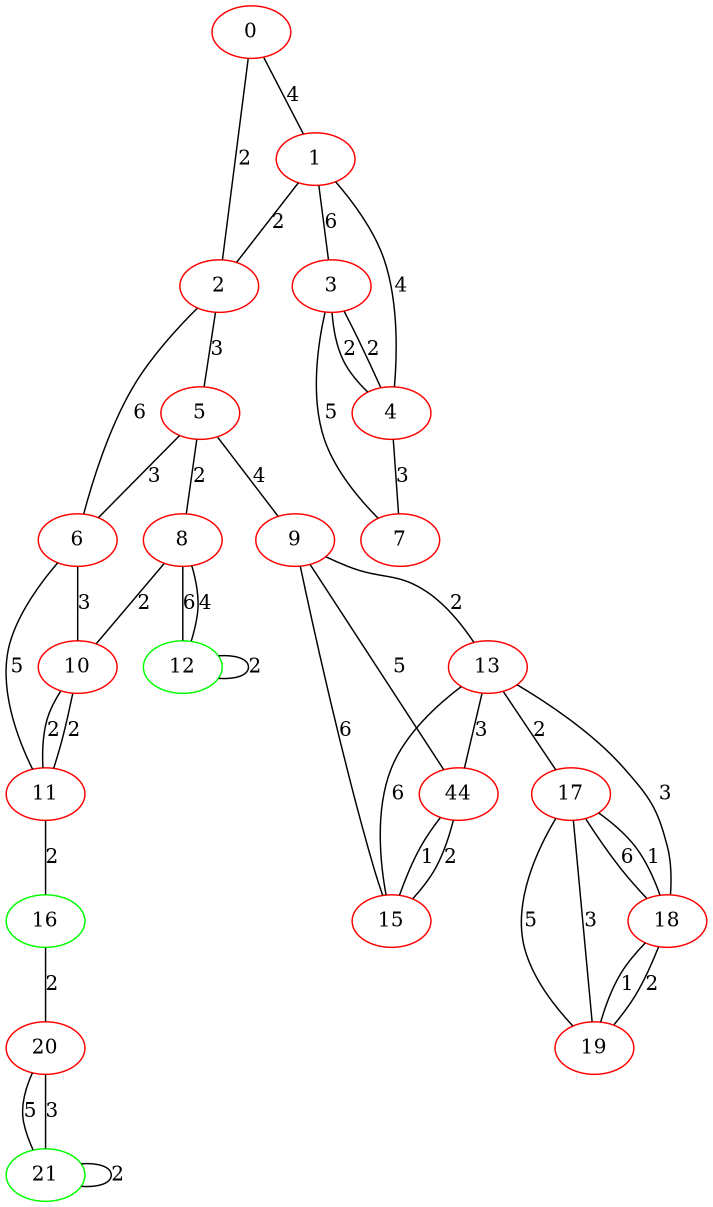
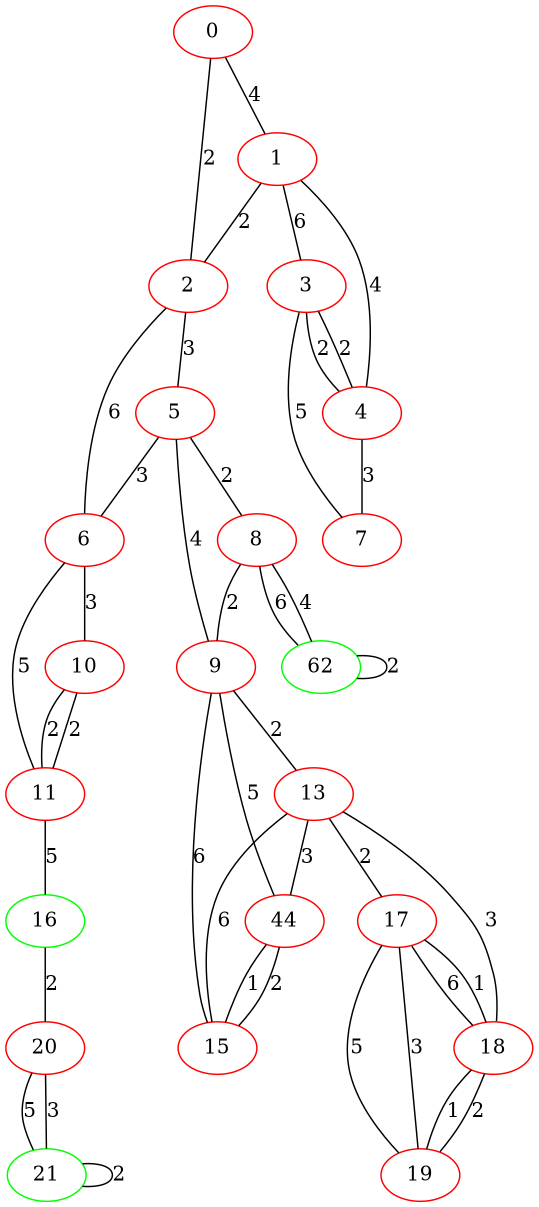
(130, 604) -> (224, 601)
(183, 667) -> (321, 667)
(53, 858) -> (53, 858)
